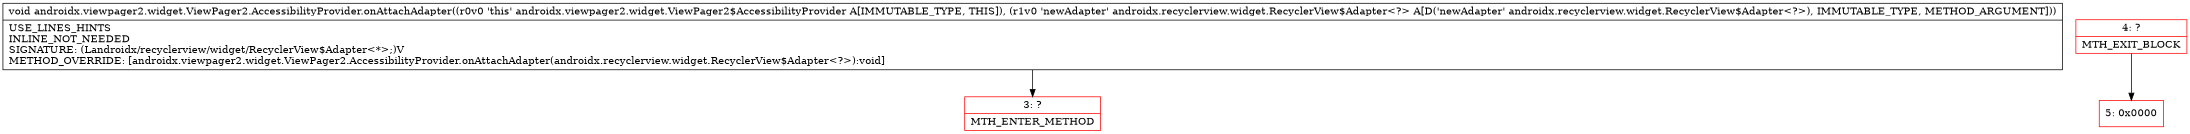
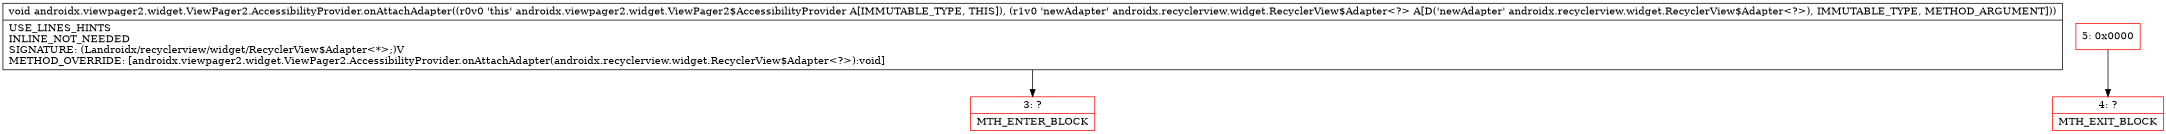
(2131, 73) -> (2108, 70)
(1033, 122) -> (1033, 122)
